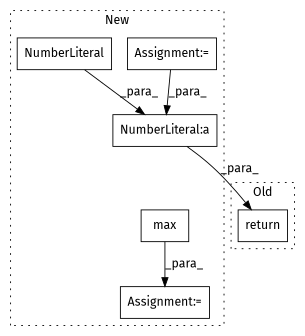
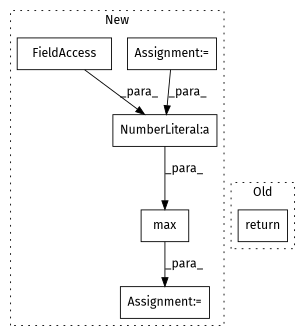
(64, 54) -> (64, 54)
(218, 172) -> (165, 174)
